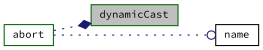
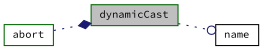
(130, 35) -> (193, 27)
